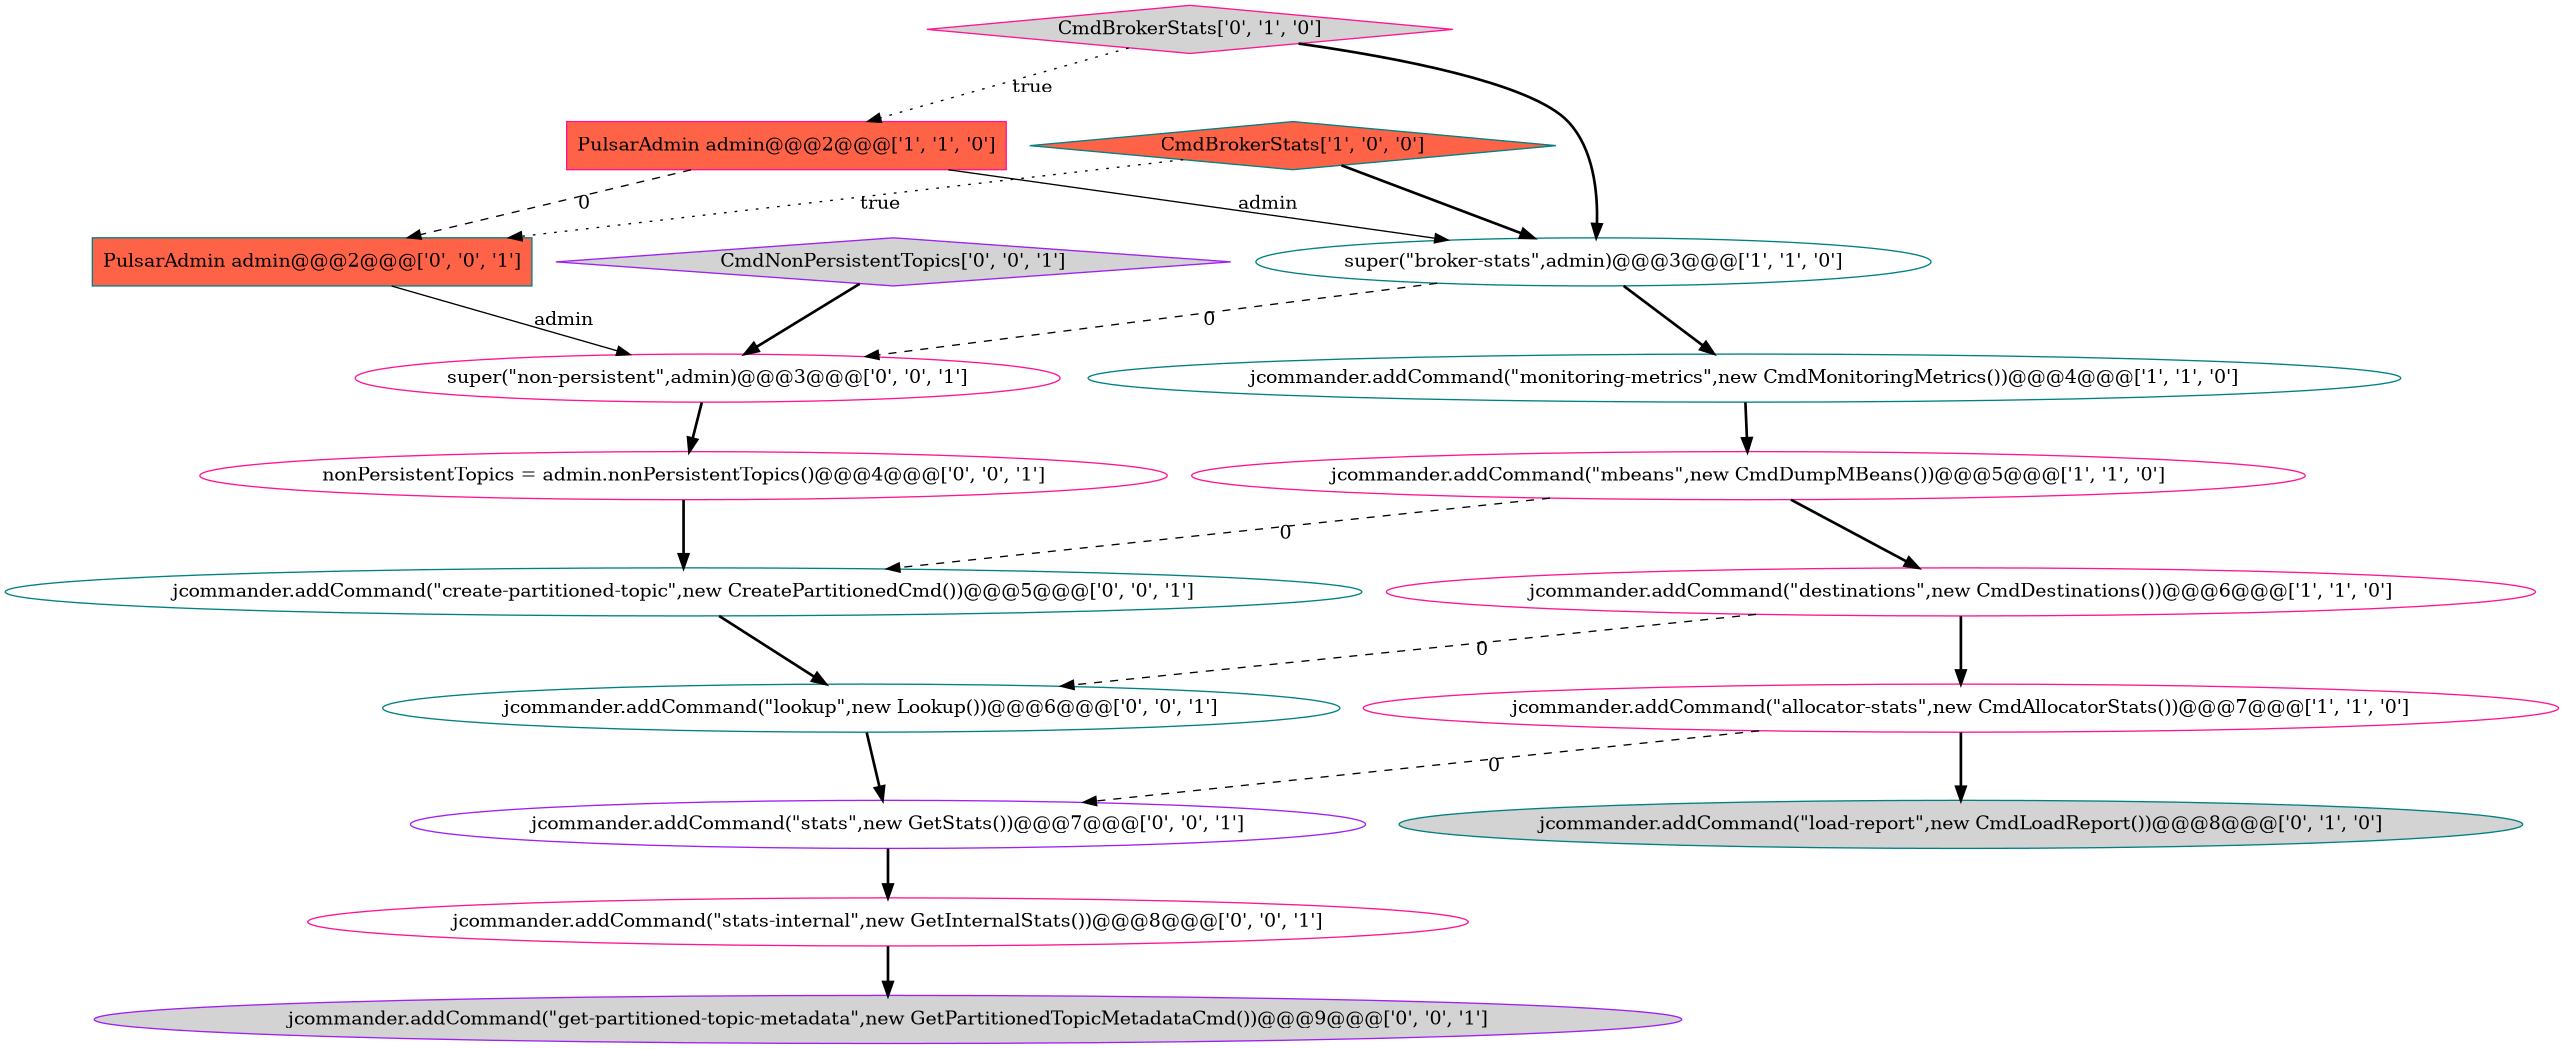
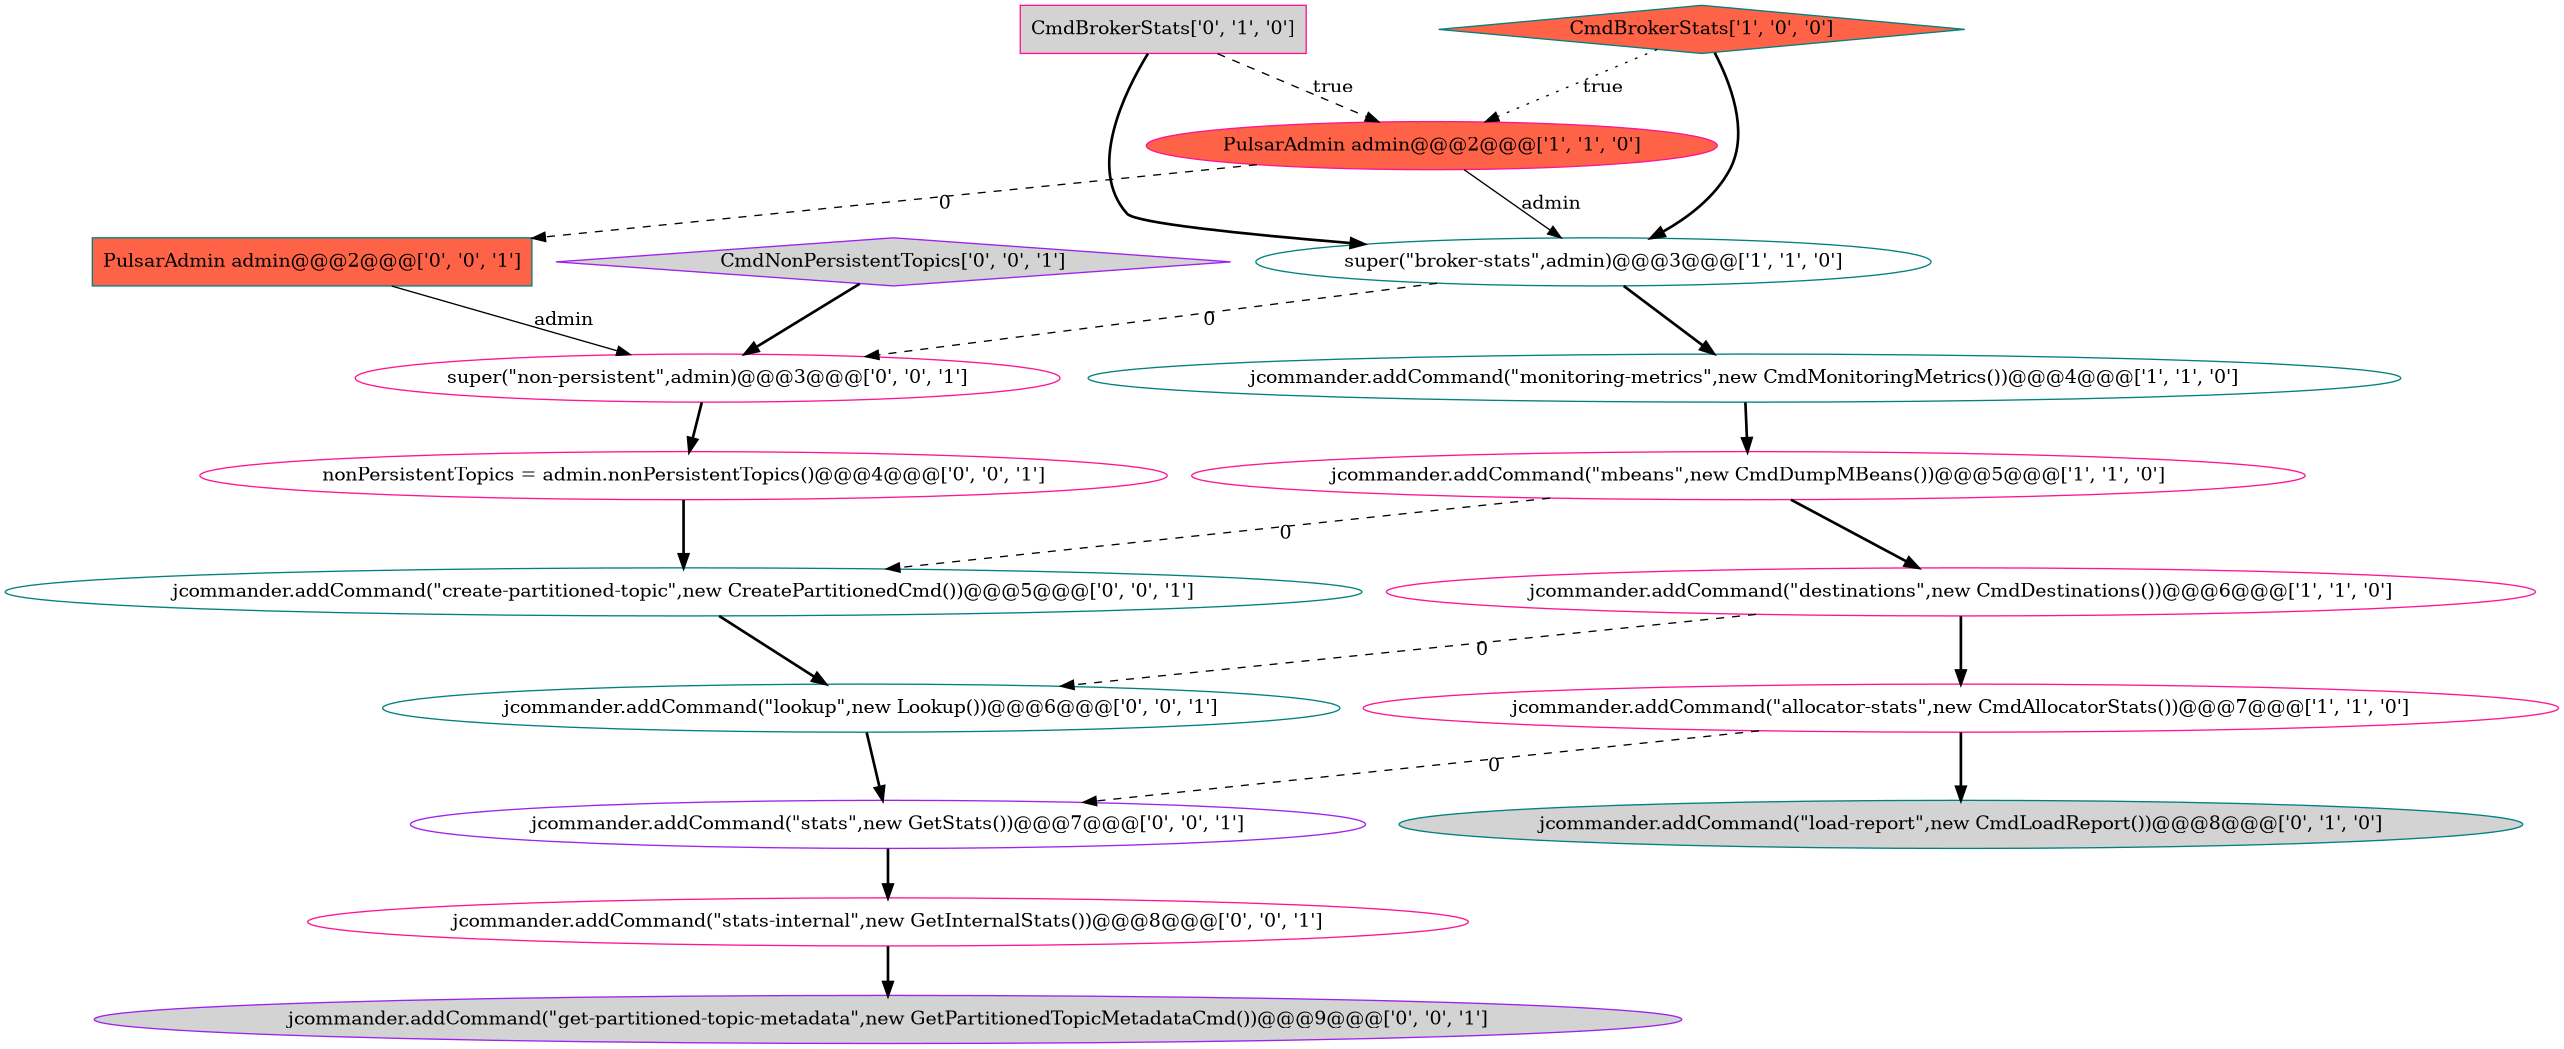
(1190, 29) -> (1163, 29)
(1005, 83) -> (1292, 85)
(786, 146) -> (1432, 146)
(853, 198) -> (1578, 83)
